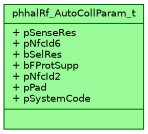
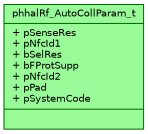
(36, 44) -> (36, 44)
